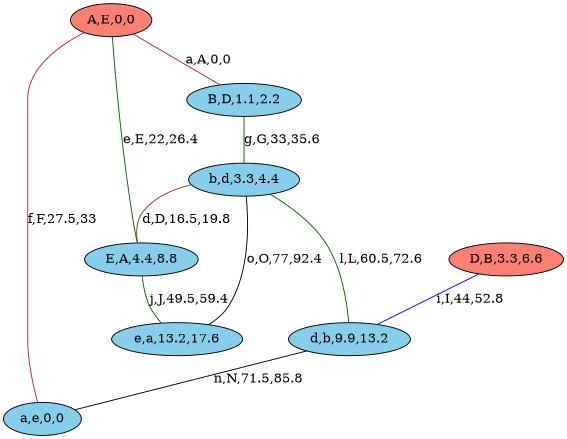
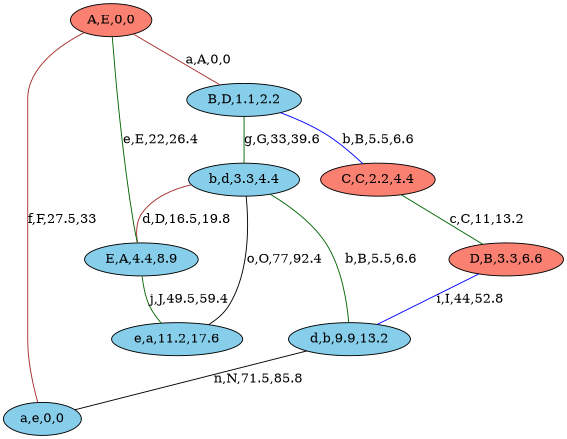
(282, 140) -> (282, 140)
none -> (378, 180)
(141, 259) -> (141, 259)
(381, 259) -> (381, 259)
(177, 339) -> (177, 339)
